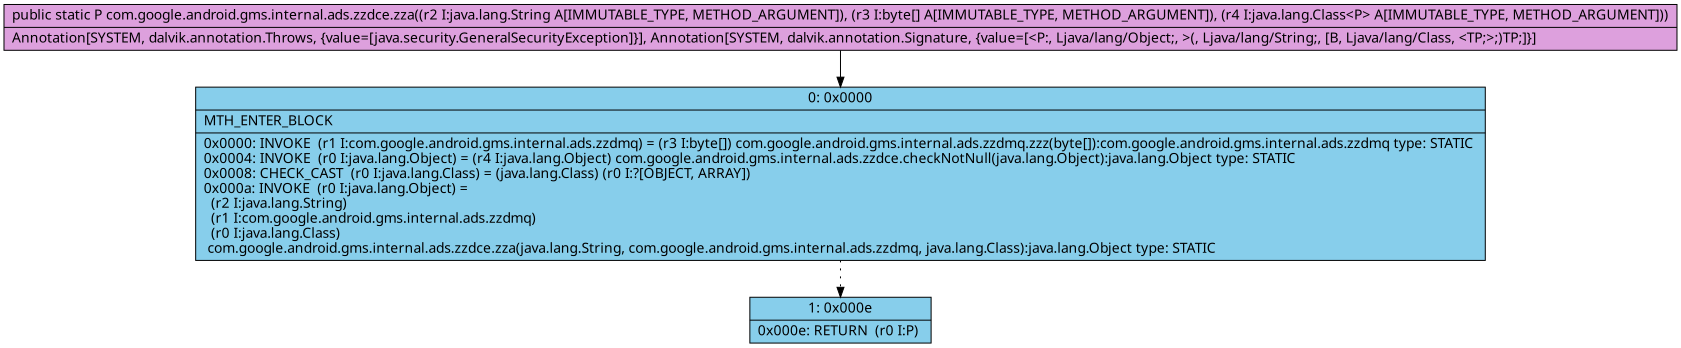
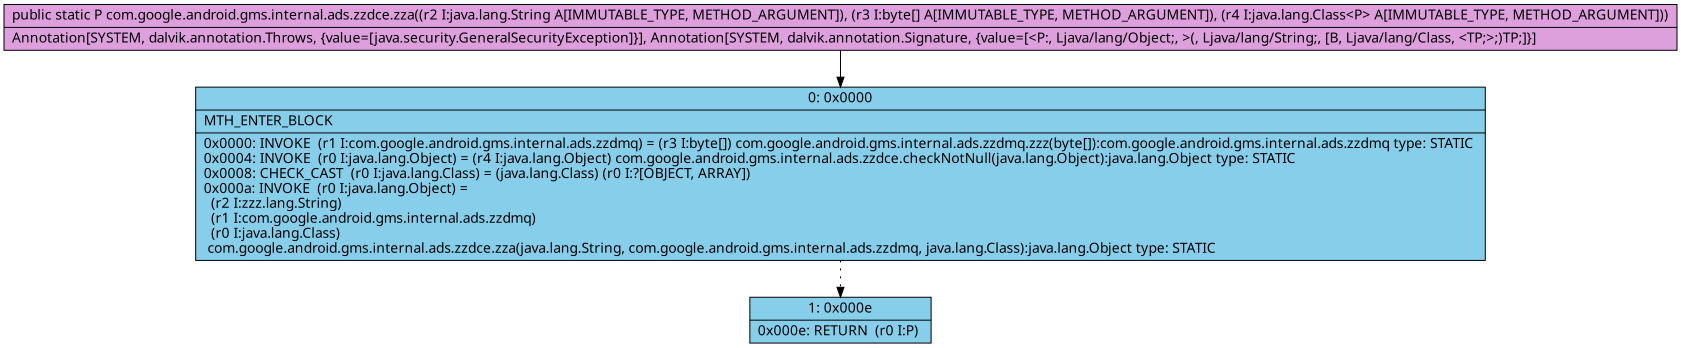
(276, 204) -> (273, 204)
